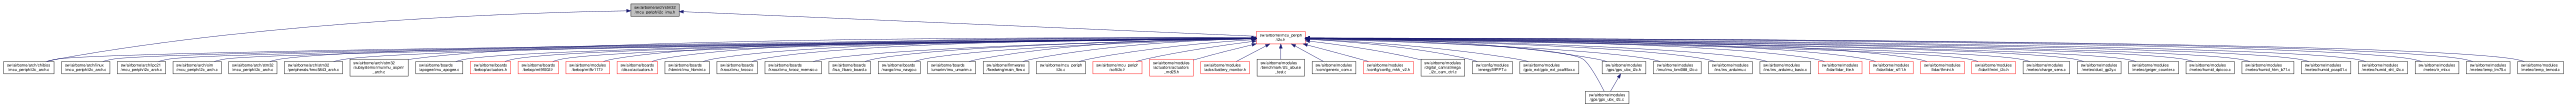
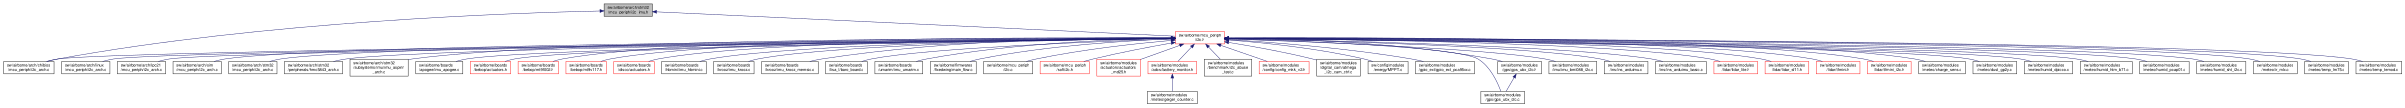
(1723, 44) -> (1172, 85)
(588, 68) -> (586, 68)
(899, 68) -> none
(1334, 68) -> none
